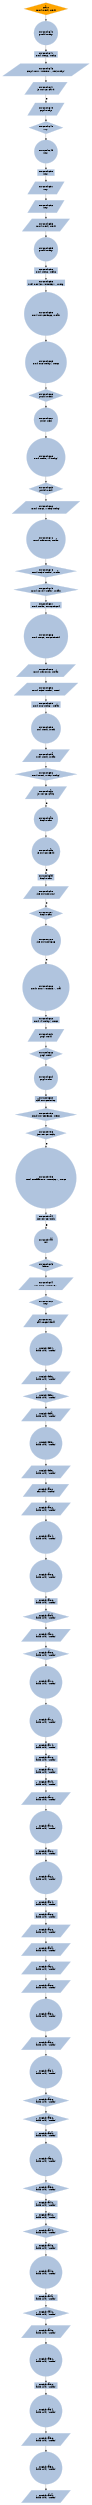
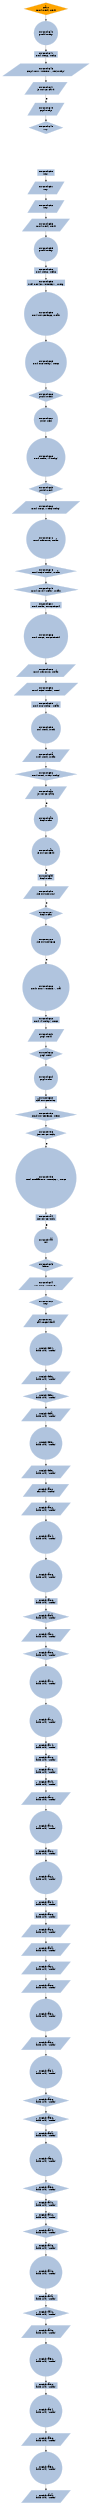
(46, 152) -> none
